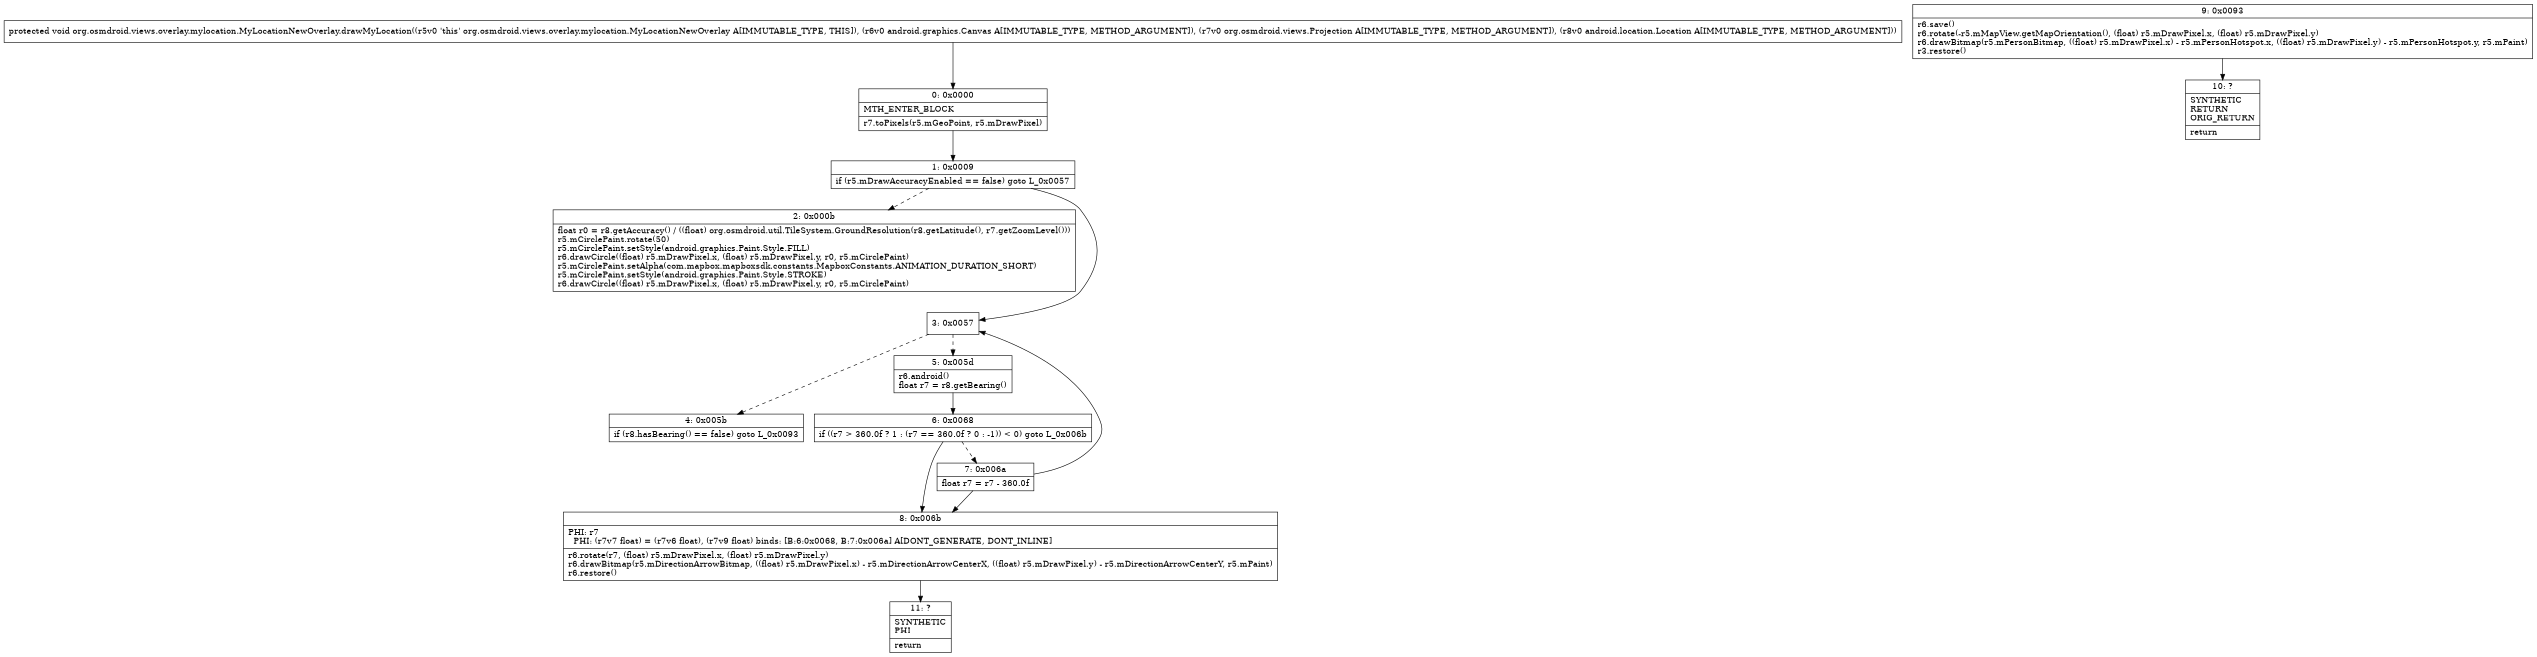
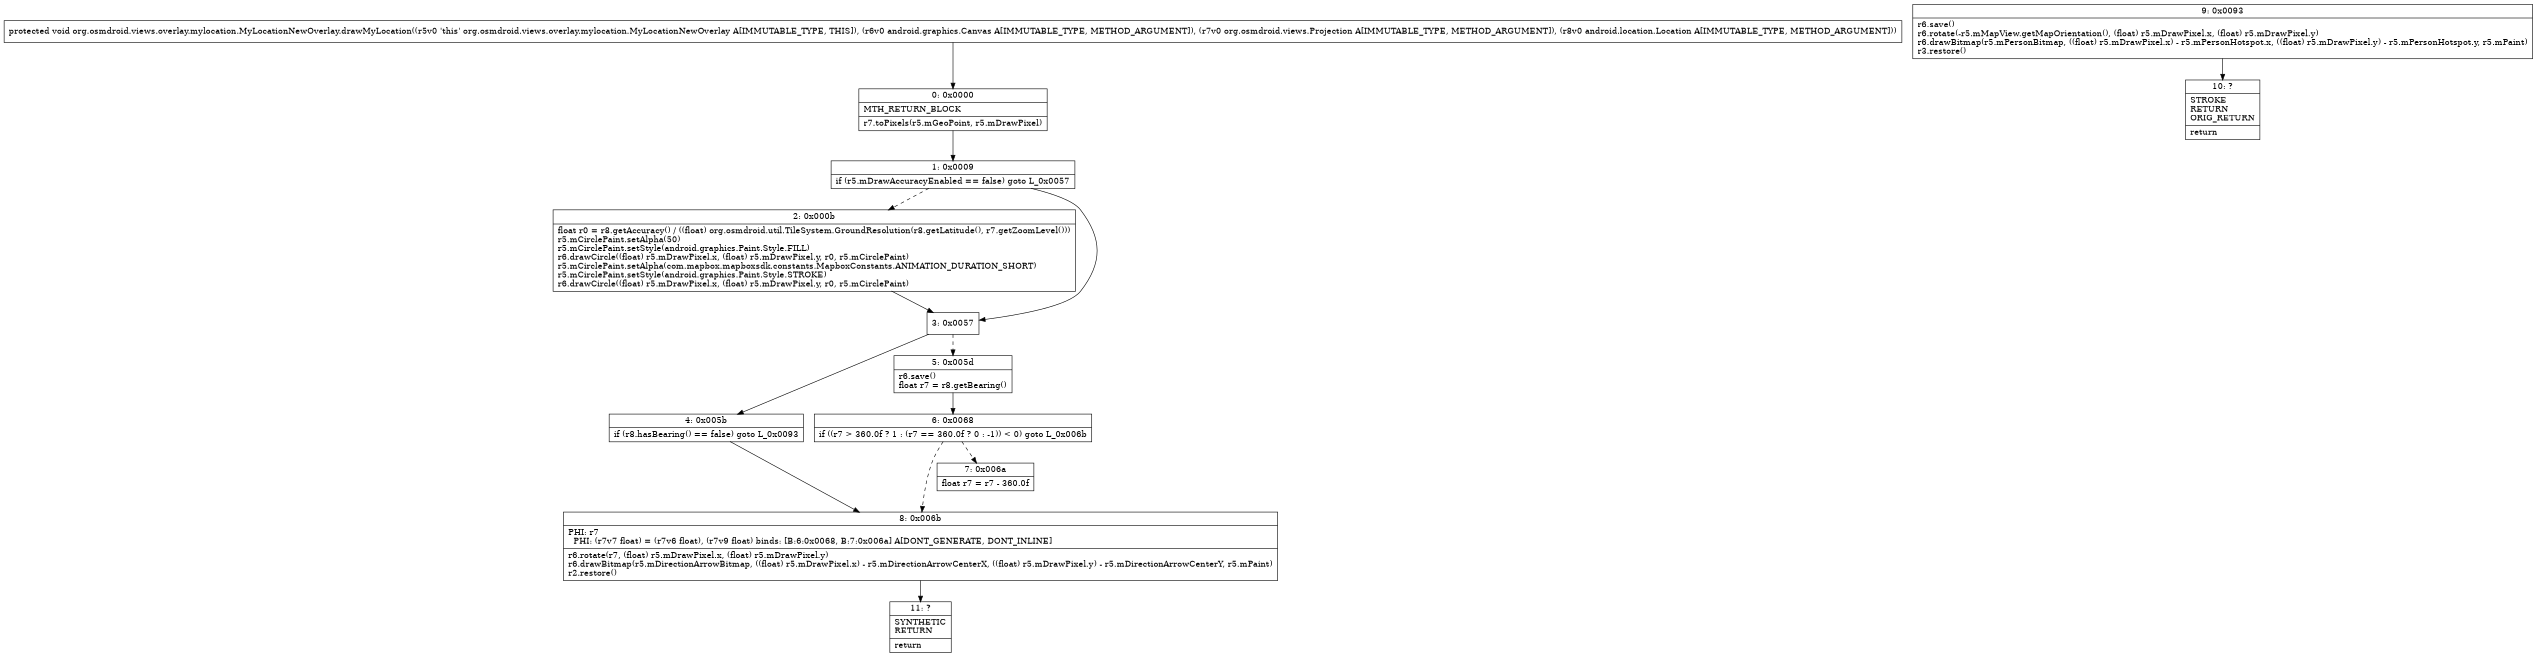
(2216, 100) -> (2209, 100)
(909, 109) -> (913, 109)
(614, 240) -> (619, 240)
(836, 373) -> (836, 373)
(924, 377) -> (918, 377)
(1086, 398) -> (910, 300)
(929, 473) -> (929, 473)
(965, 499) -> (792, 475)
(593, 573) -> (593, 573)
(903, 631) -> (914, 631)
